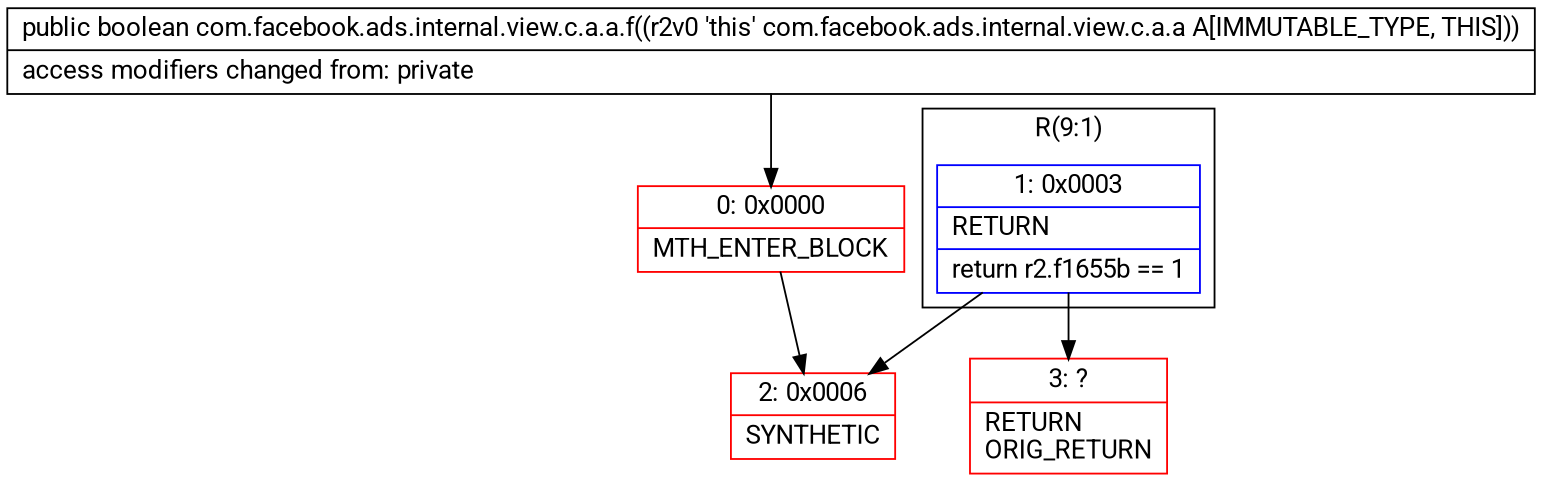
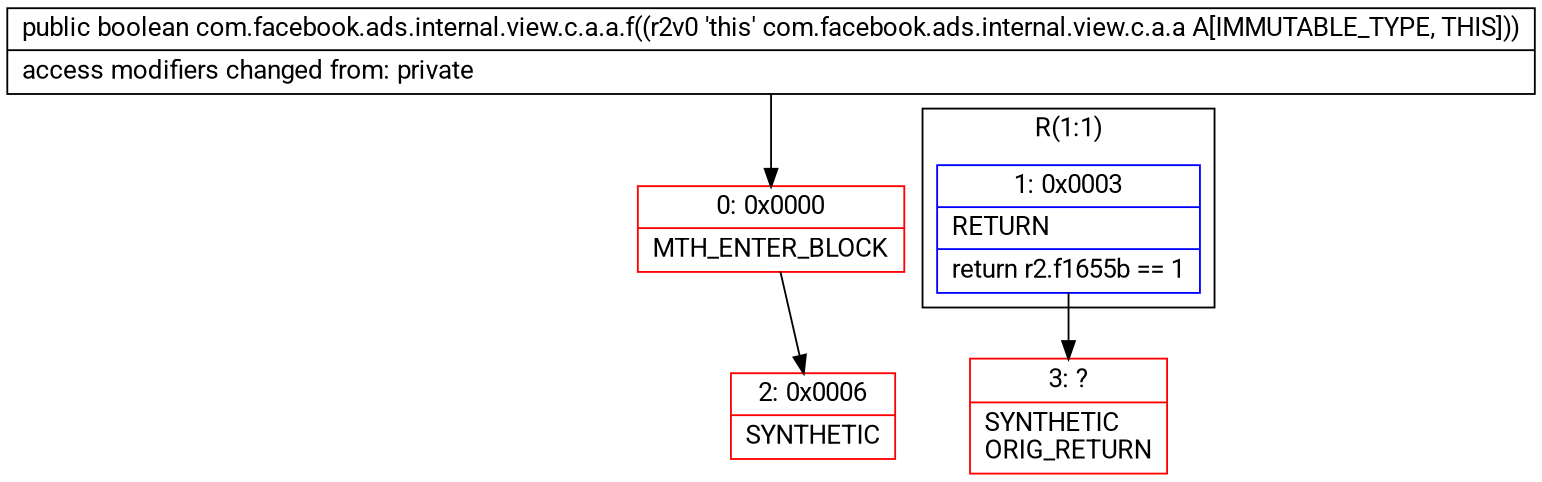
(1069, 130) -> (1069, 130)
(934, 328) -> none
(1034, 423) -> (1052, 423)
